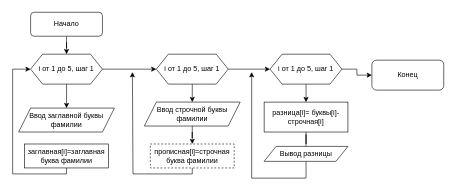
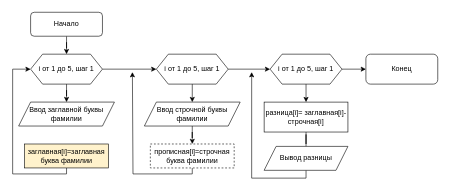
(408, 75) -> (402, 69)
(306, 117) -> (306, 117)
(66, 120) -> (66, 114)
(306, 154) -> (306, 159)
(66, 156) -> (66, 156)
